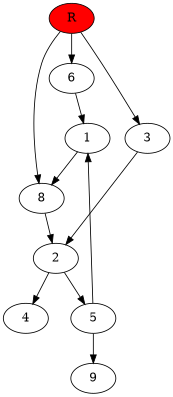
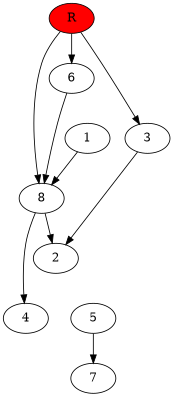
(78, 104) -> (55, 133)
(91, 233) -> none
(43, 285) -> (25, 253)
(72, 285) -> none
(93, 378) -> (93, 378)
